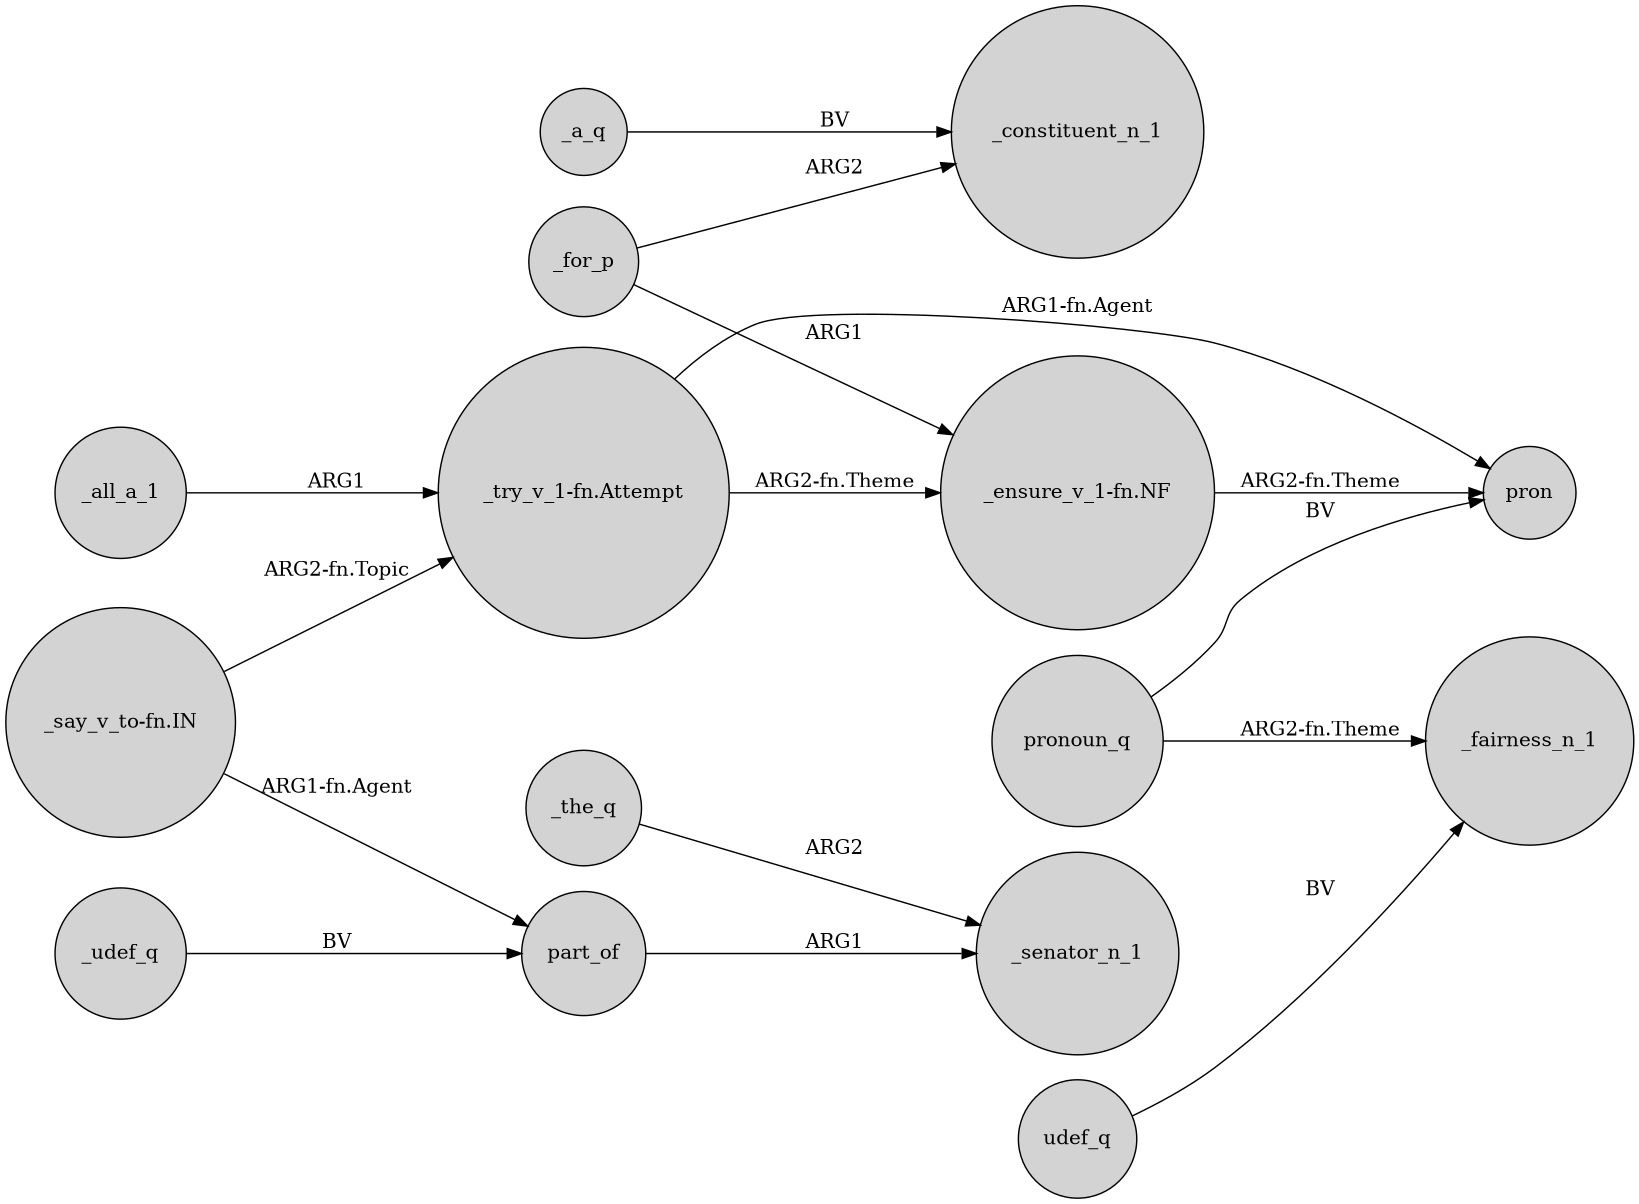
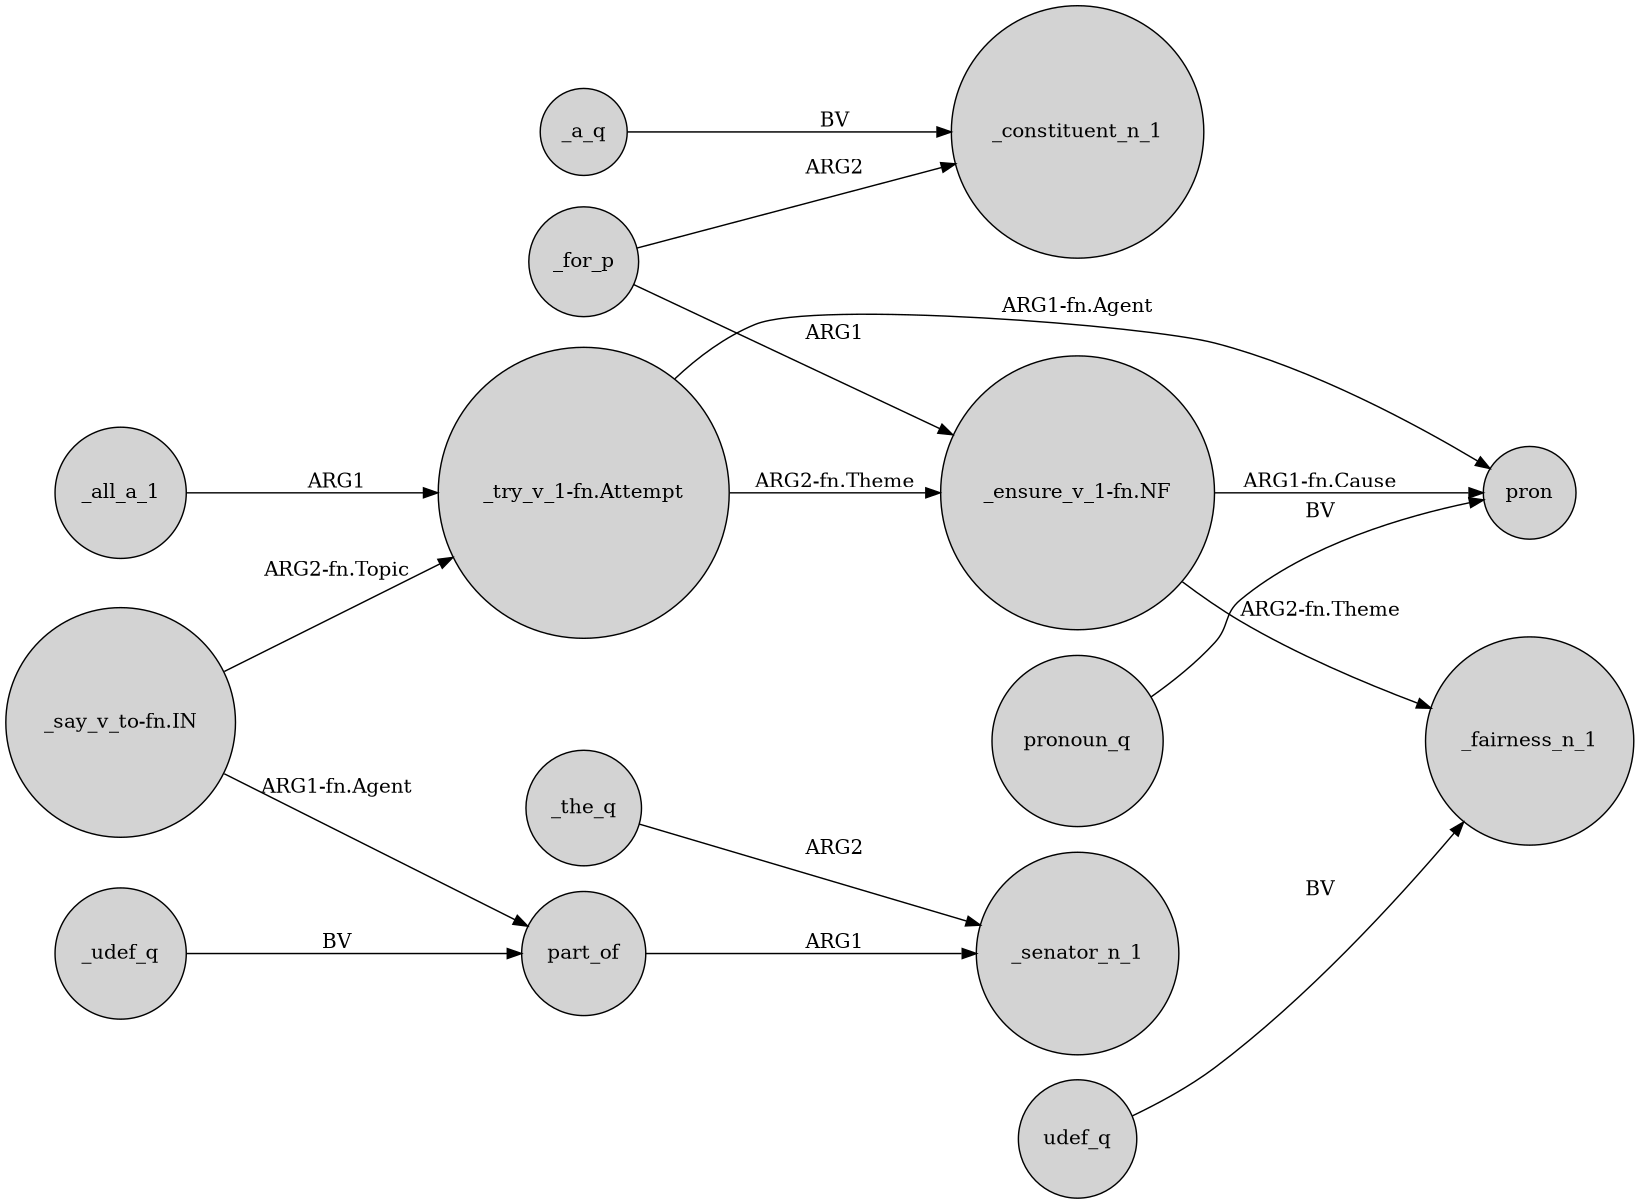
(1320, 482) -> (1320, 482)
(1287, 741) -> (1296, 651)
